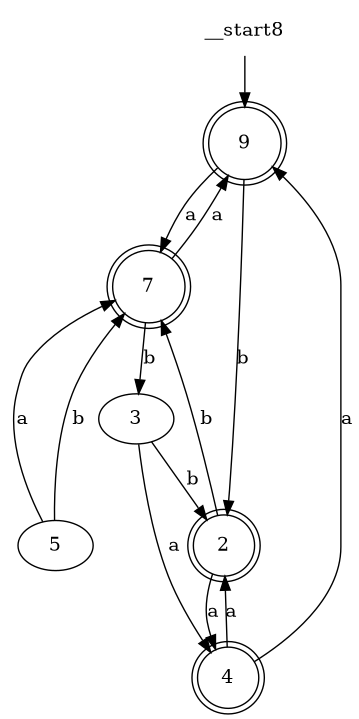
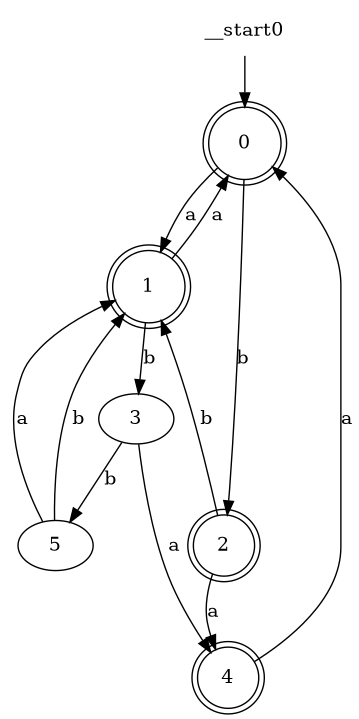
(245, 31) -> (245, 31)
(245, 143) -> (245, 143)
(149, 287) -> (149, 287)
(175, 475) -> (100, 476)
(226, 619) -> none
